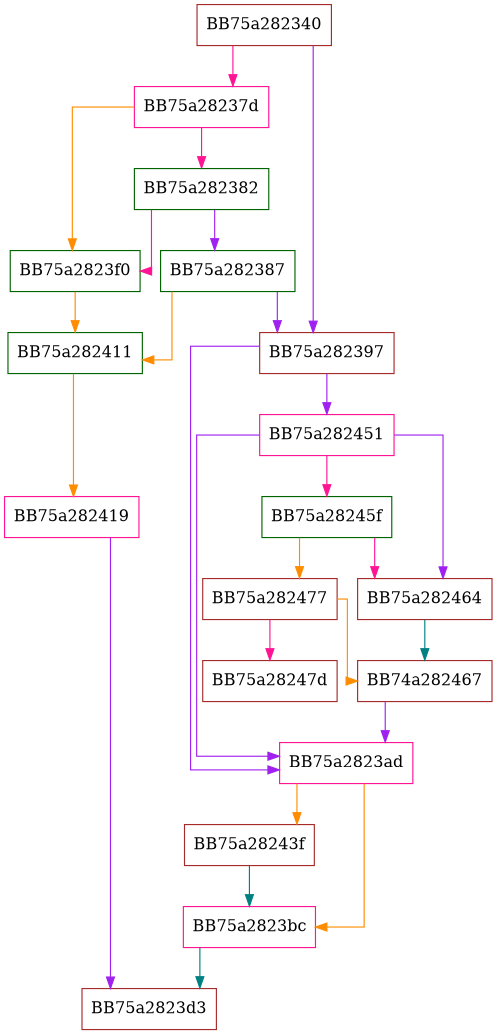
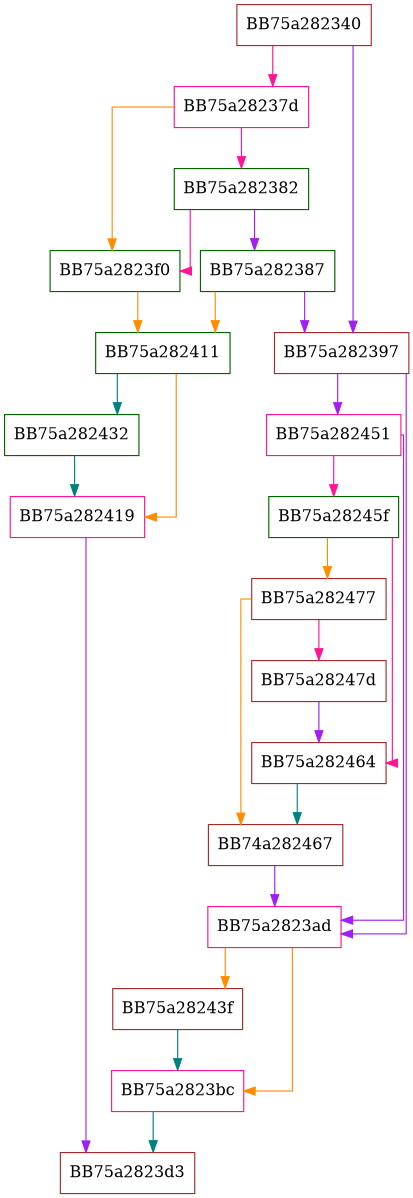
none -> (72, 435)
(443, 477) -> (319, 716)
